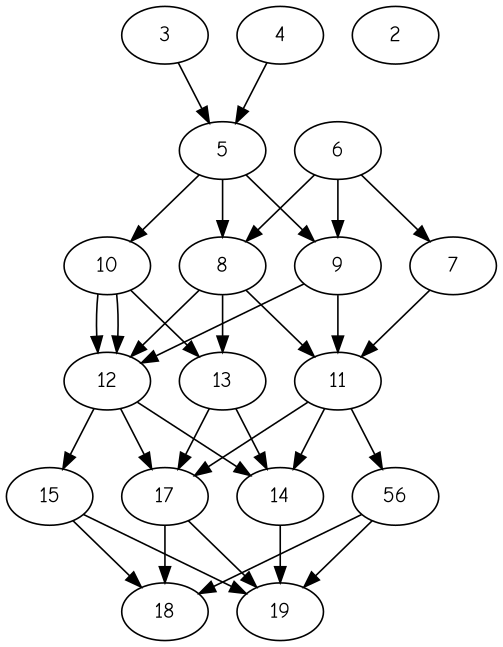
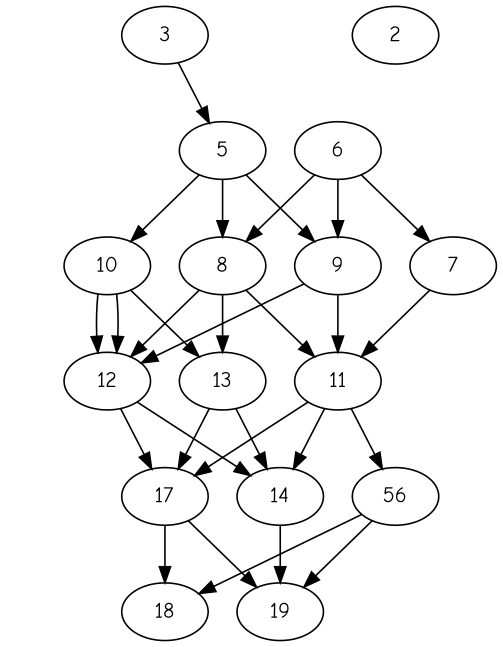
(280, 35) -> none
(50, 496) -> none
